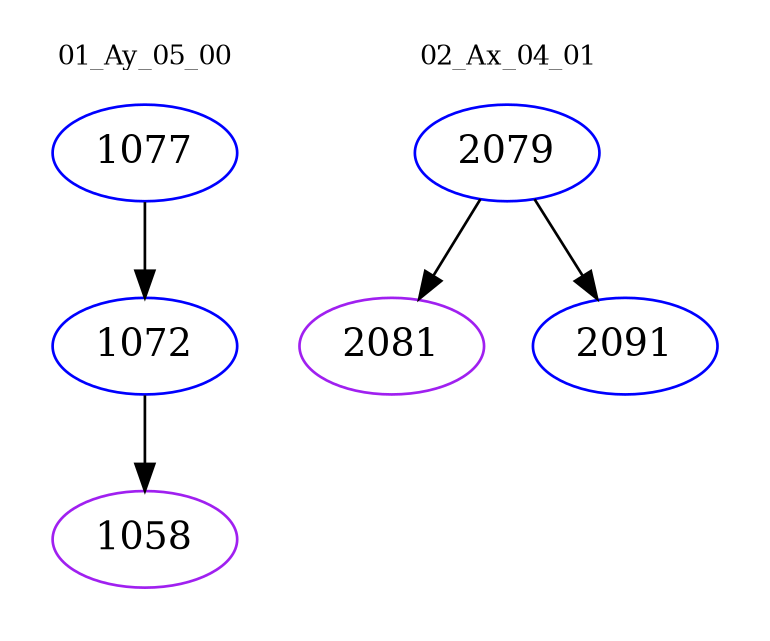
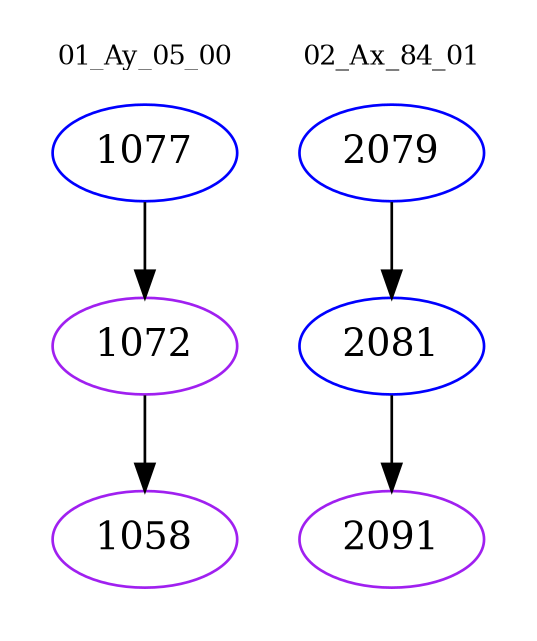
(508, 58) -> (392, 58)
(559, 237) -> (392, 430)
(145, 346) -> (145, 346)
(392, 346) -> (392, 346)
(625, 346) -> (392, 539)
